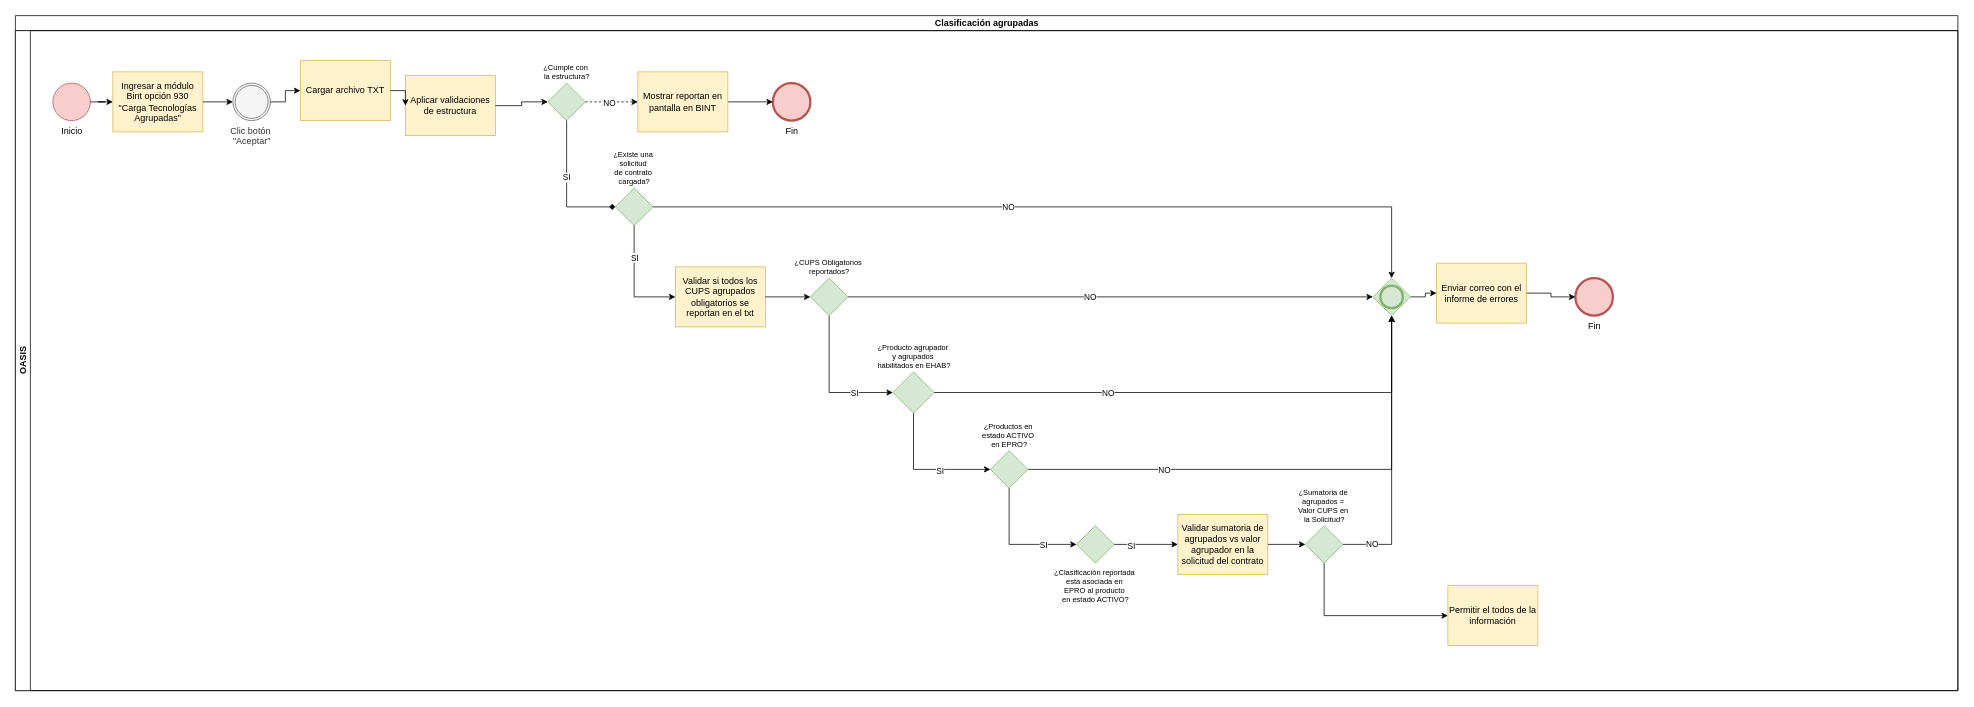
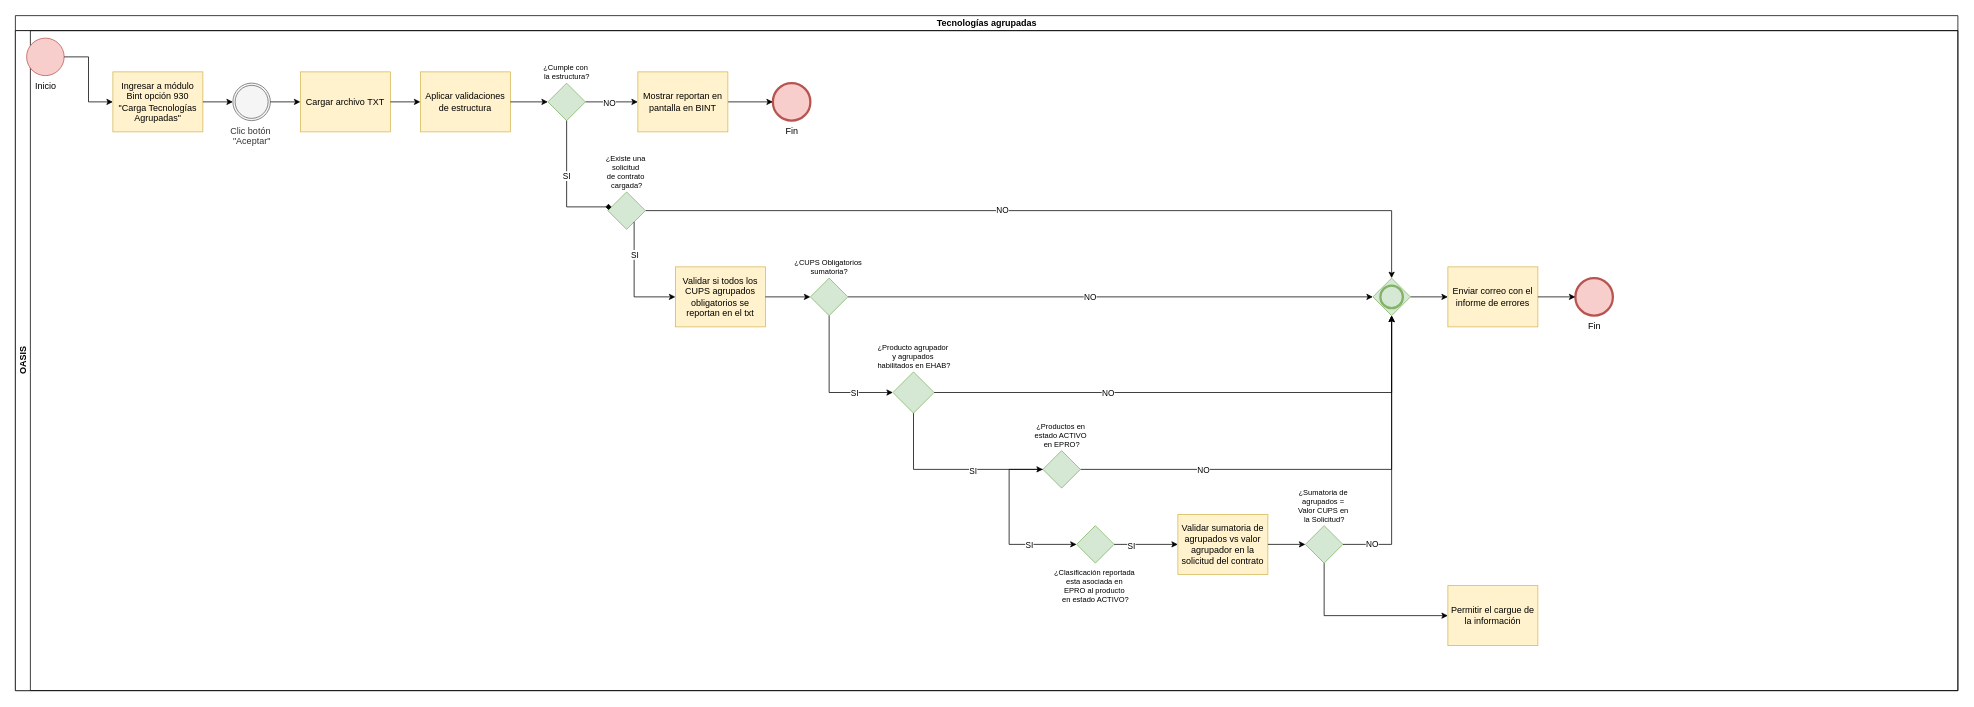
(987, 23) -> (987, 23)
(345, 90) -> (345, 102)
(72, 102) -> (45, 57)
(595, 102) -> (595, 102)
(450, 105) -> (465, 102)
(634, 207) -> (627, 210)
(830, 267) -> (830, 267)
(1482, 293) -> (1493, 297)
(1009, 469) -> (1062, 469)
(1493, 615) -> (1493, 615)
